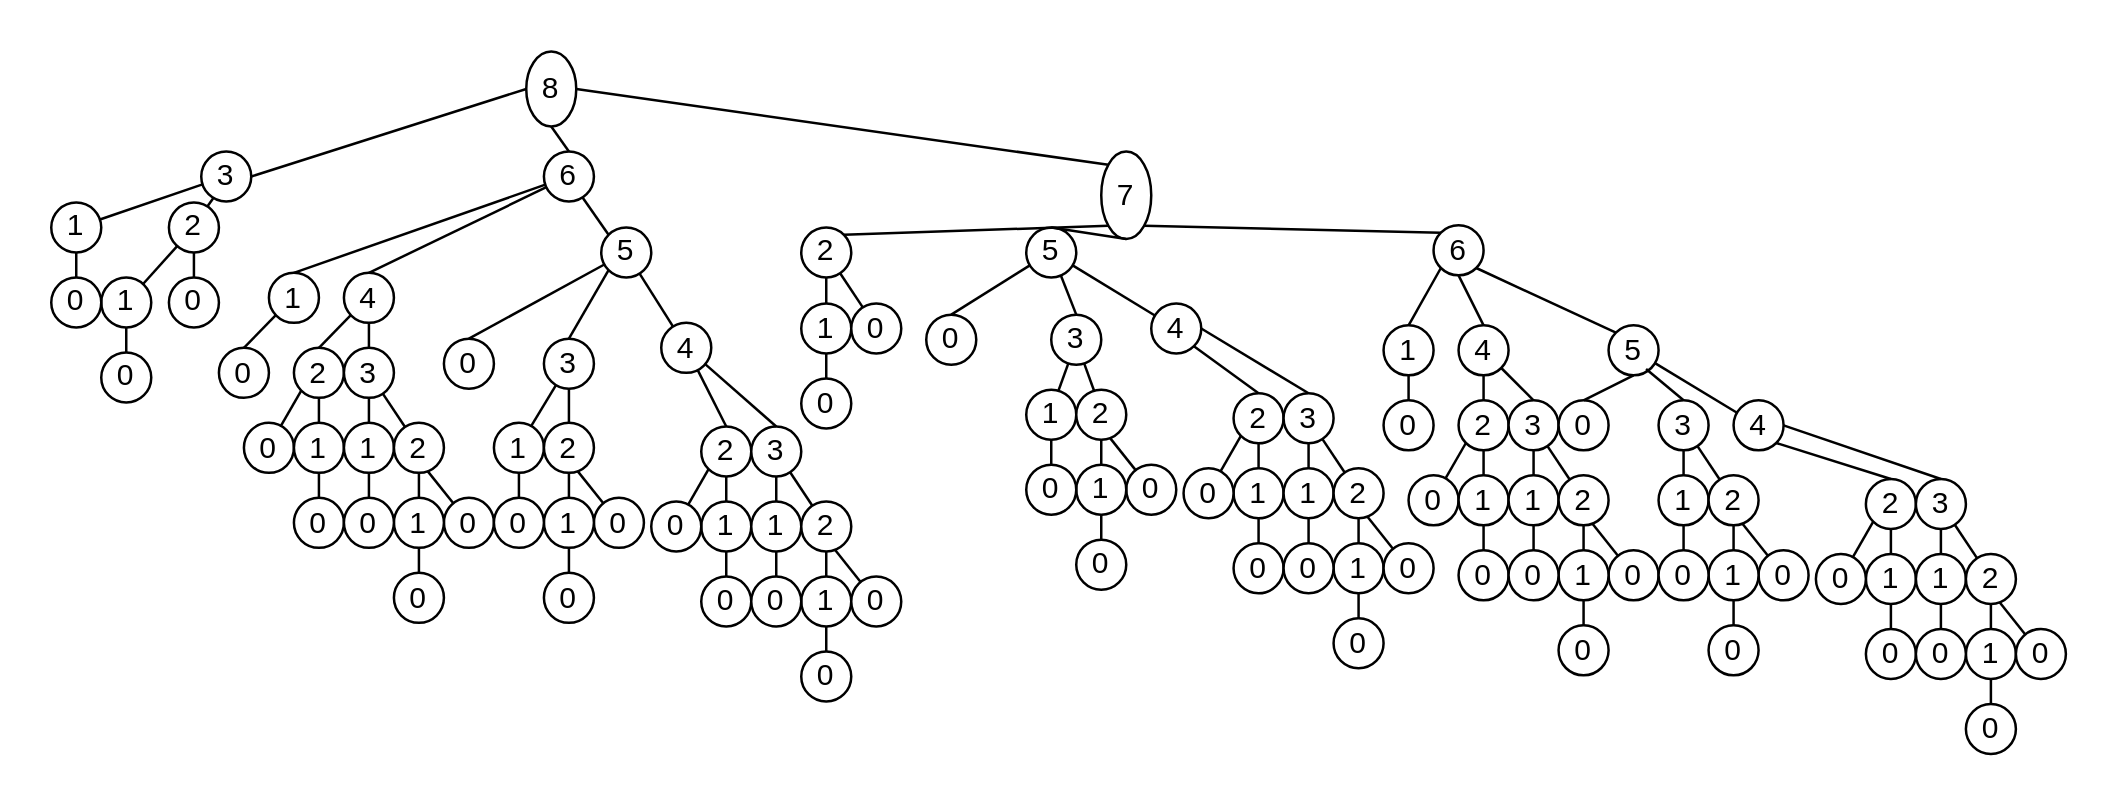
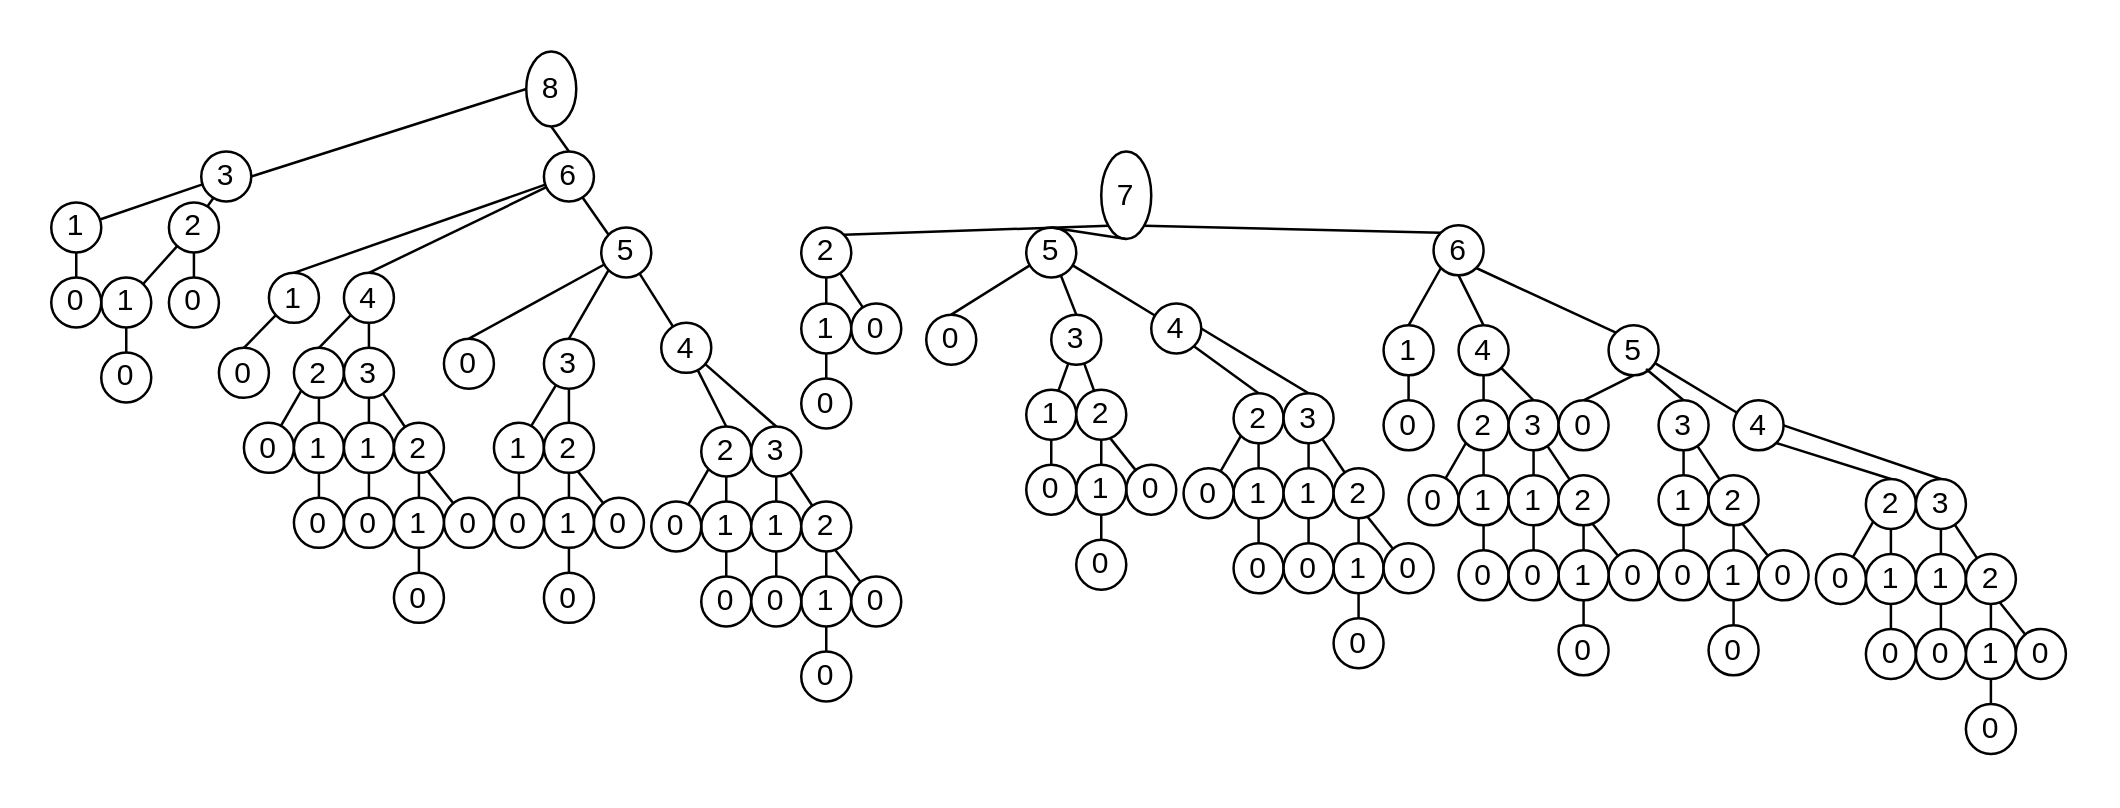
(843, 127) -> none
